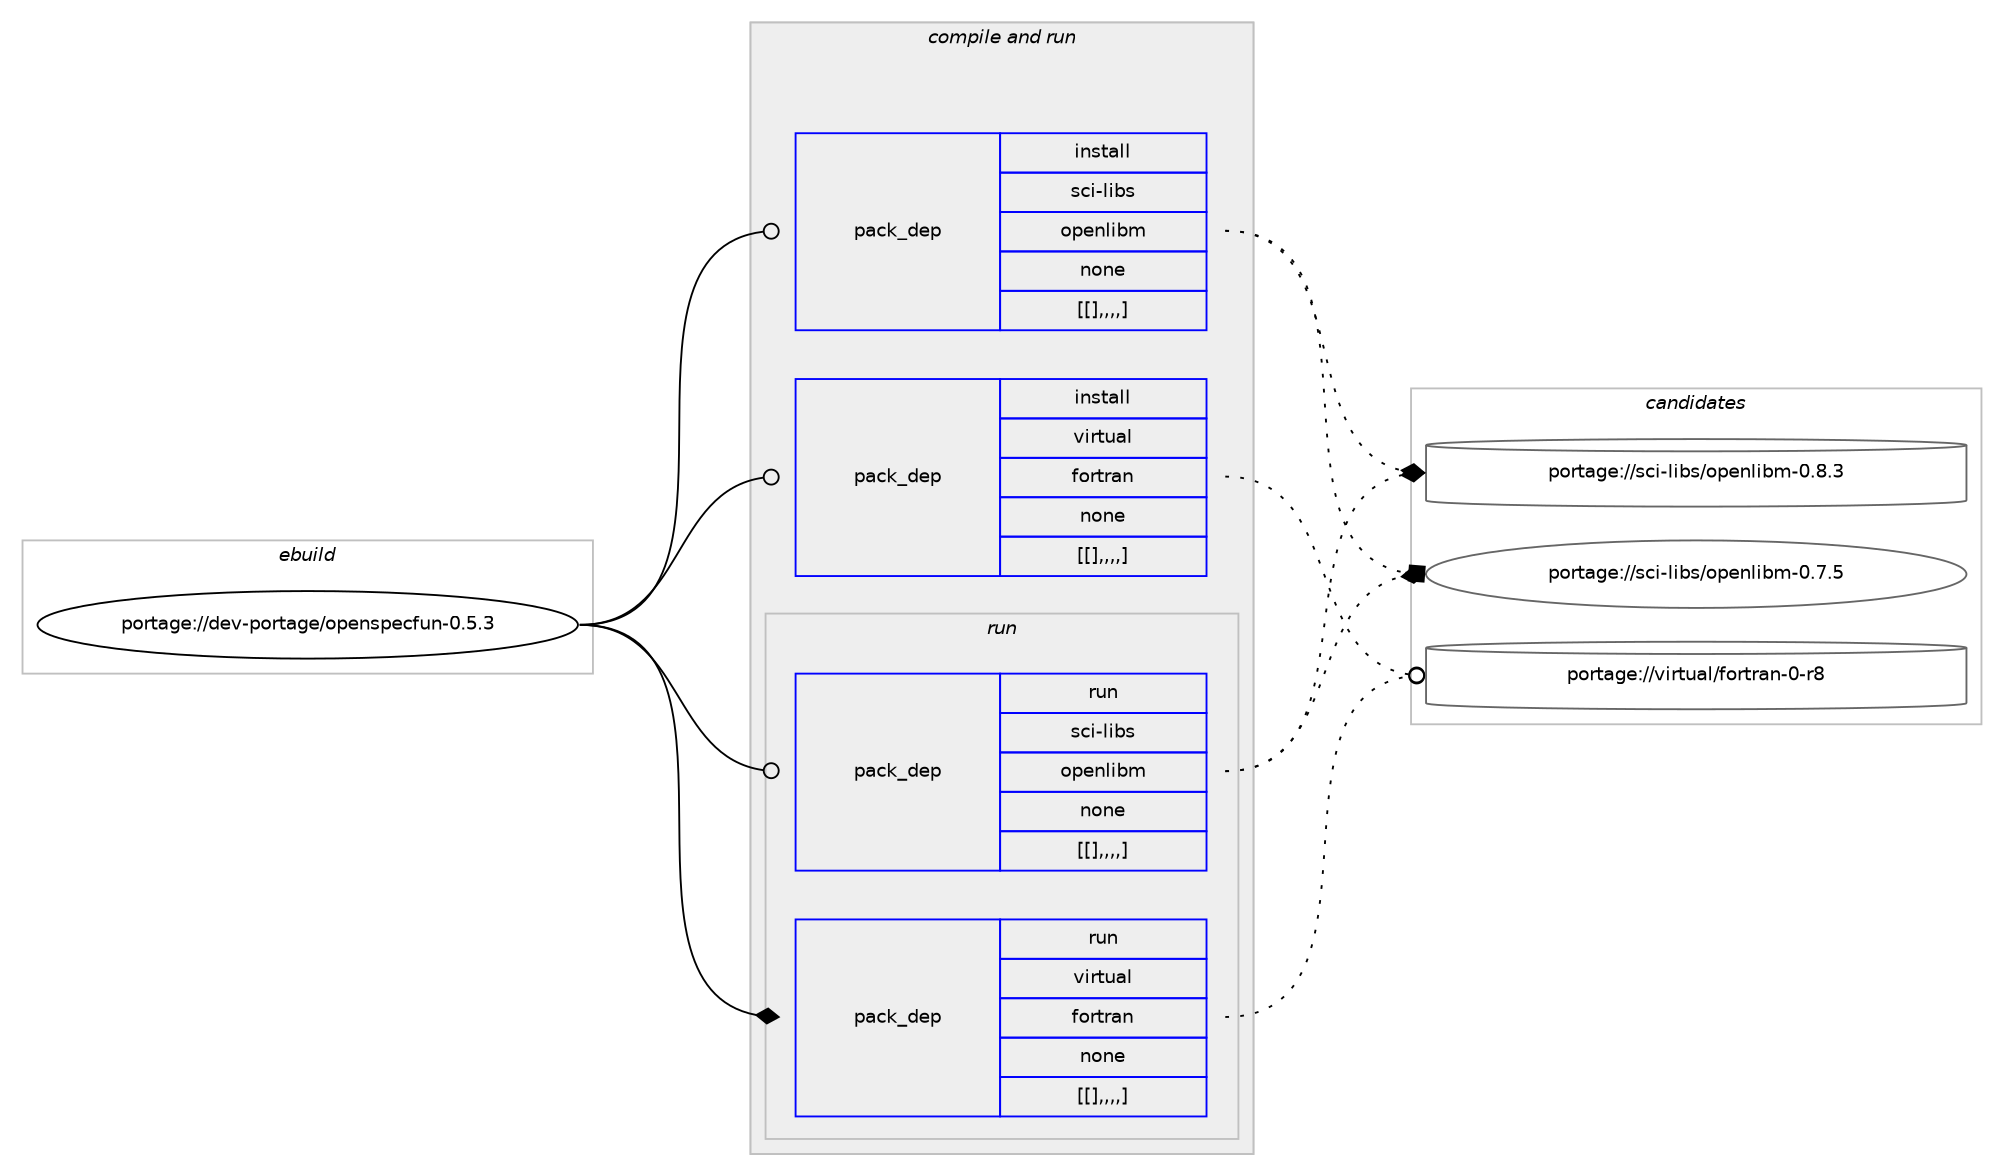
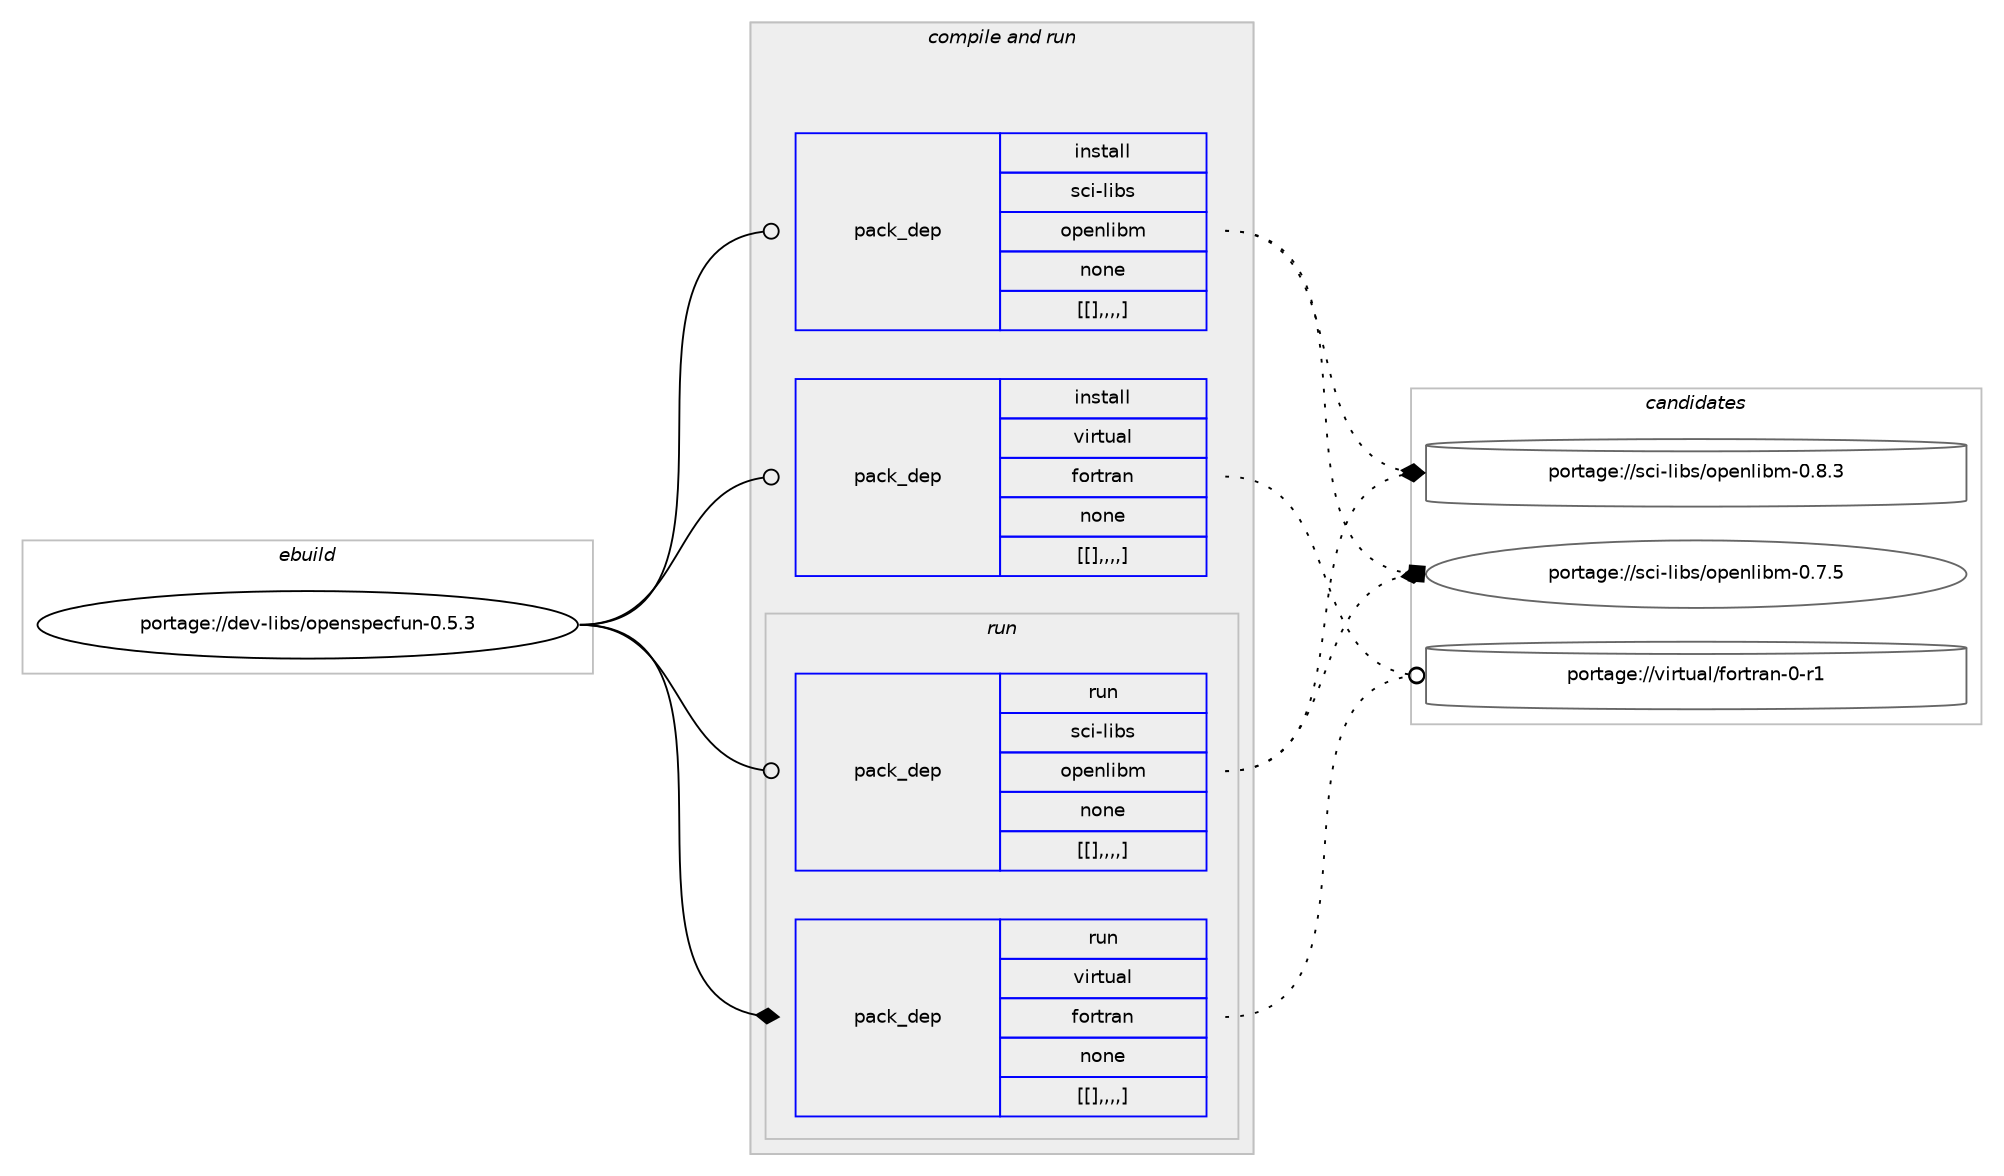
(308, 625) -> (308, 625)
(1696, 676) -> (1696, 676)
